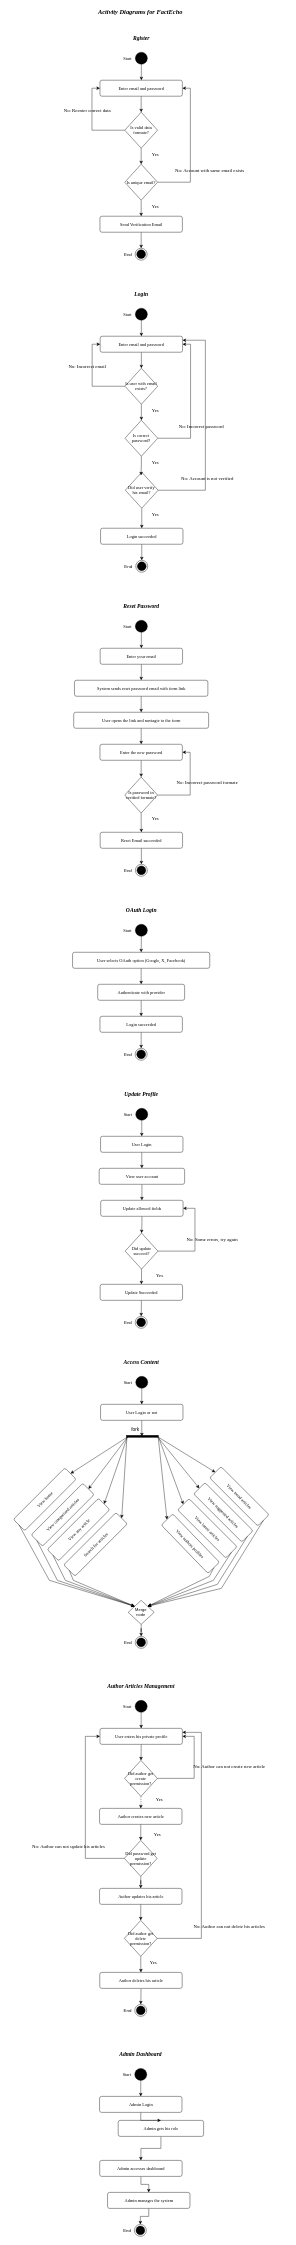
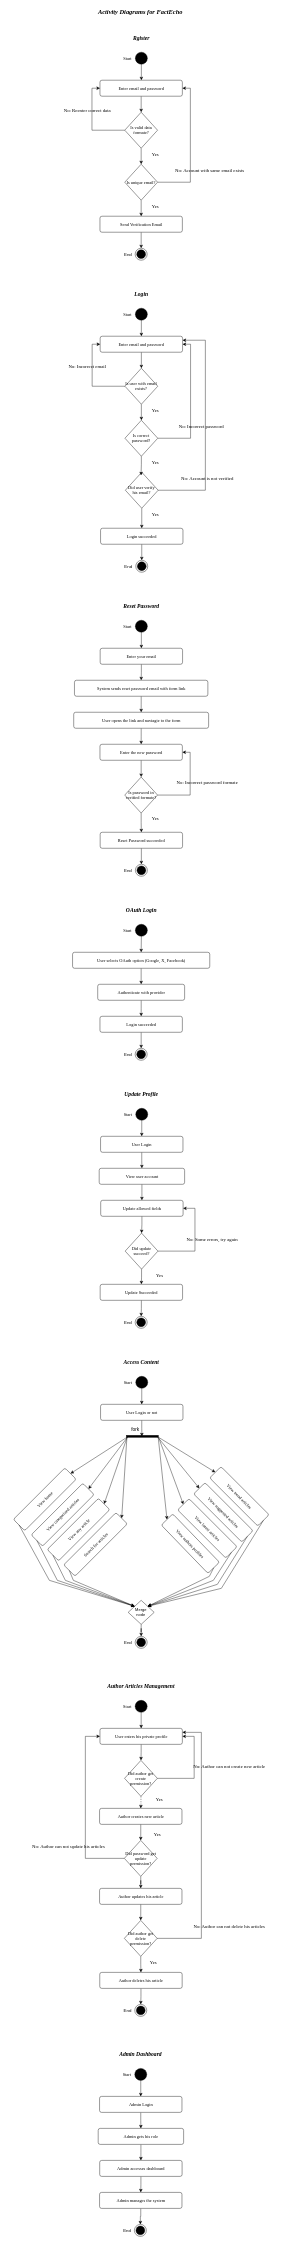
(141, 841) -> (141, 841)
(161, 2128) -> (141, 2136)
(149, 2200) -> (141, 2200)
